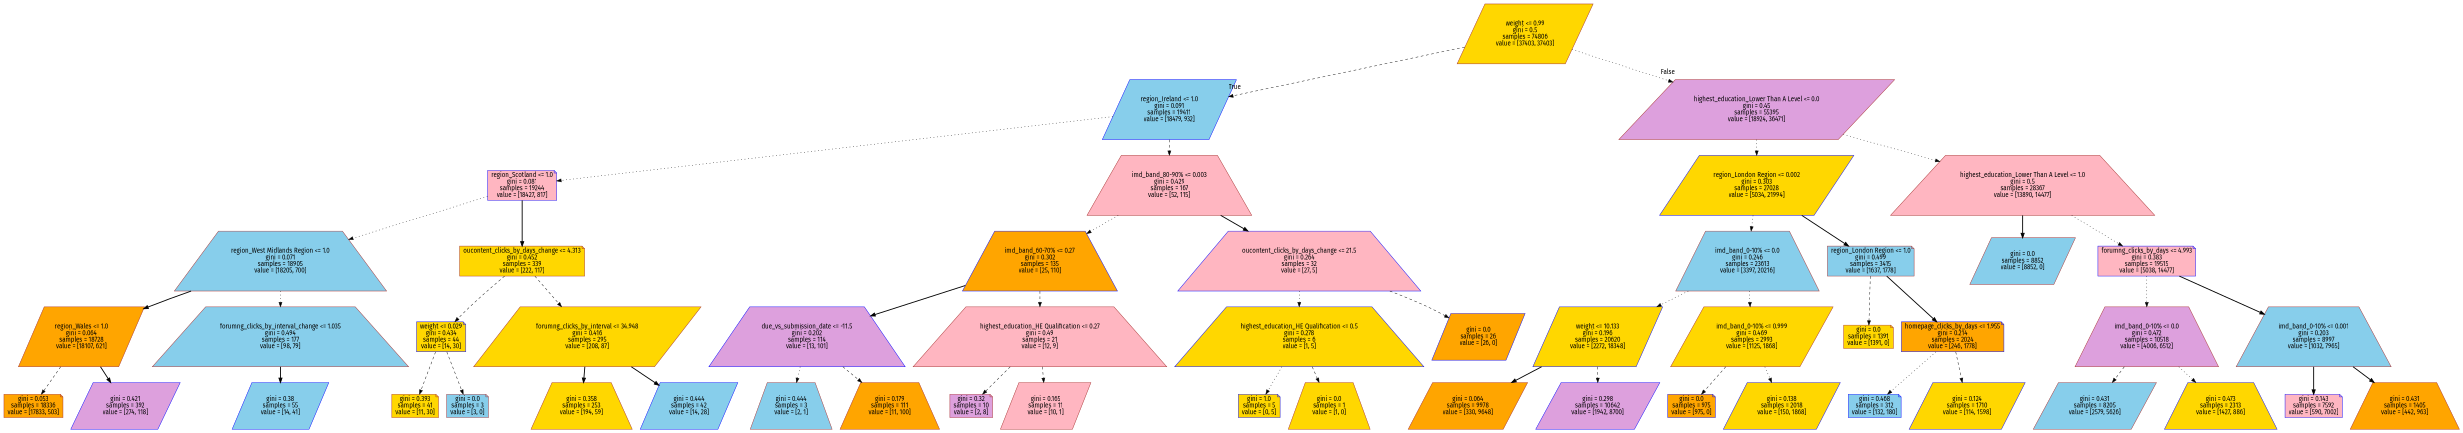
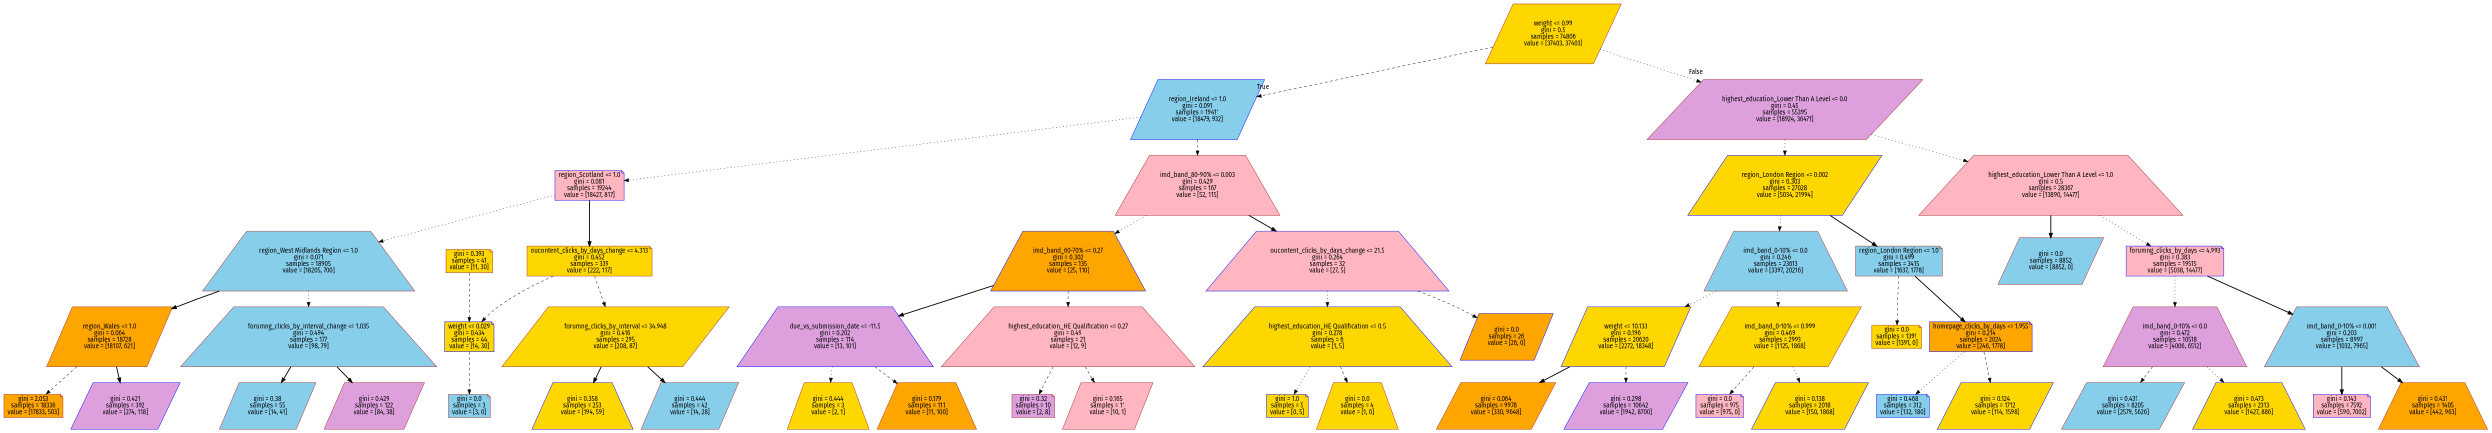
(428, 371) -> (469, 295)
(33, 406) -> (33, 406)
(280, 406) -> (268, 406)
none -> (374, 406)
(582, 406) -> (582, 406)
(689, 406) -> (690, 406)
(791, 406) -> (828, 406)
(1329, 406) -> (1357, 406)
(1692, 406) -> (1720, 406)
(1967, 406) -> (1995, 406)
